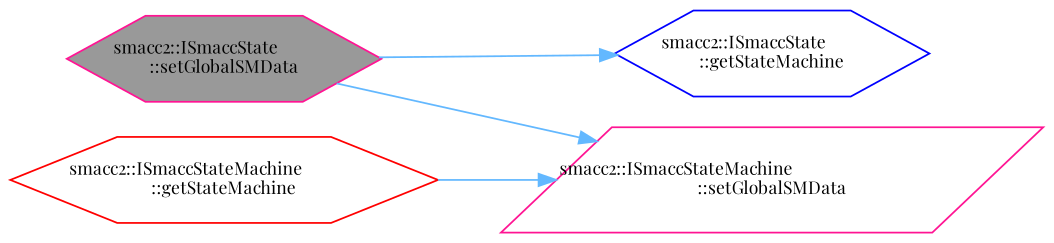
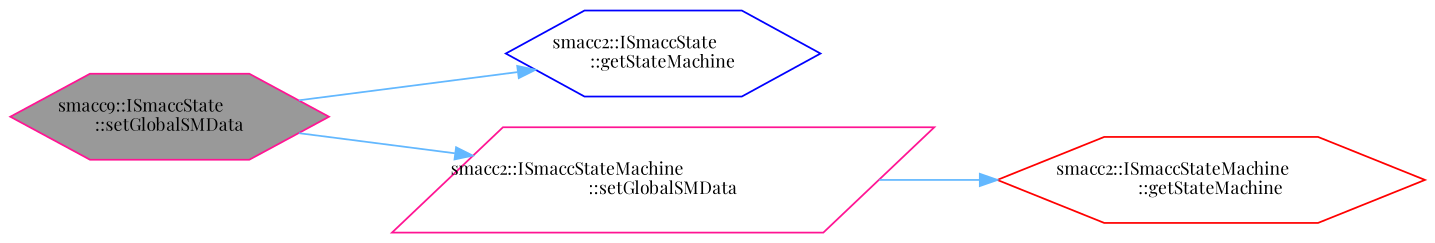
(224, 59) -> (170, 117)
(488, 180) -> (929, 180)
